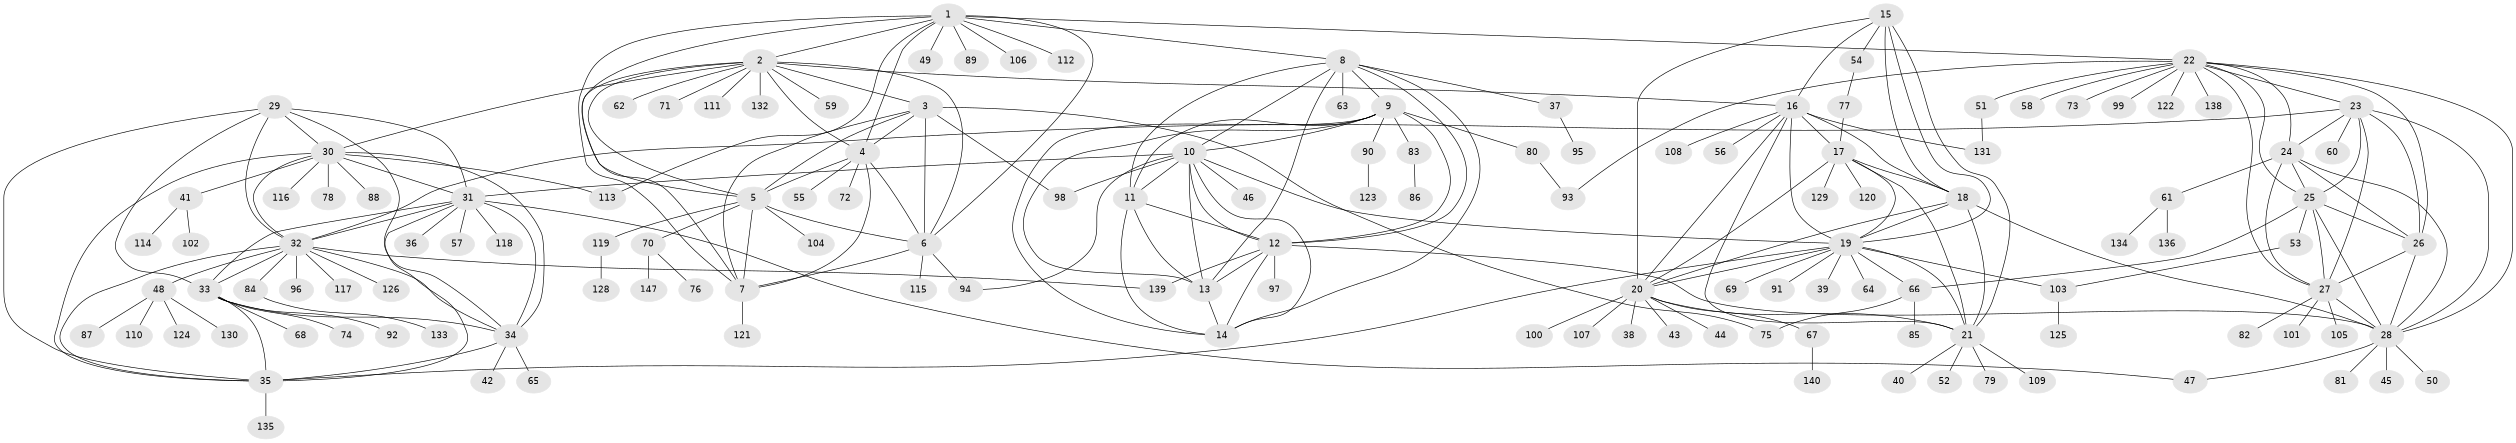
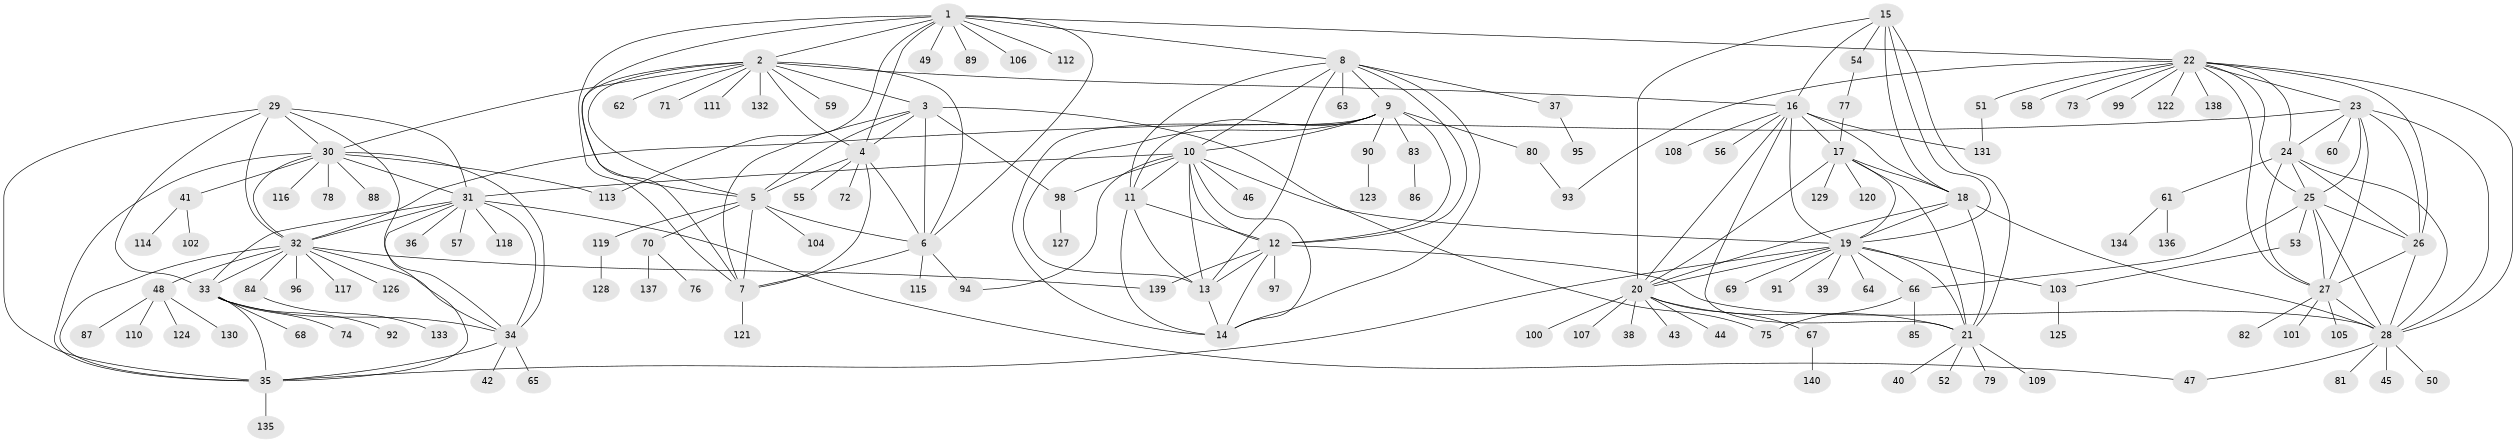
none -> (1061, 244)
(649, 290) -> (649, 290)
